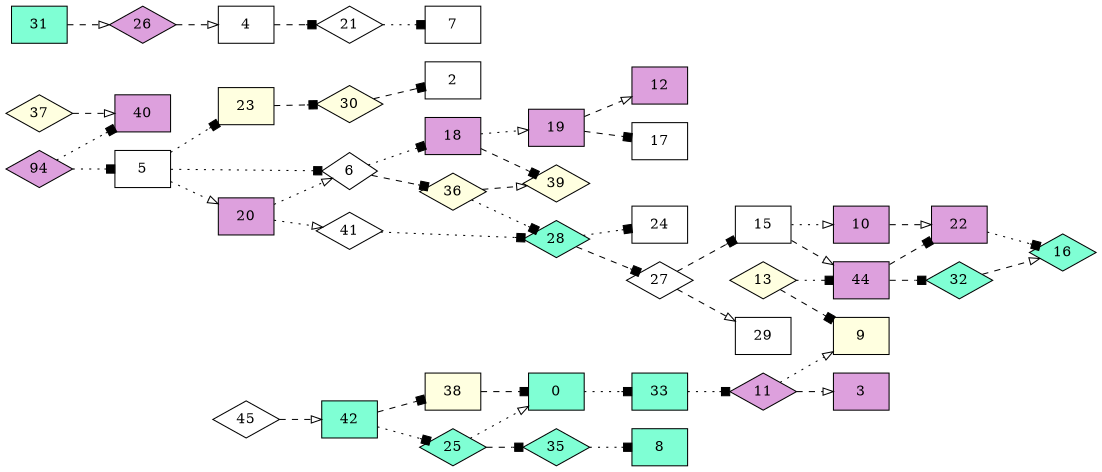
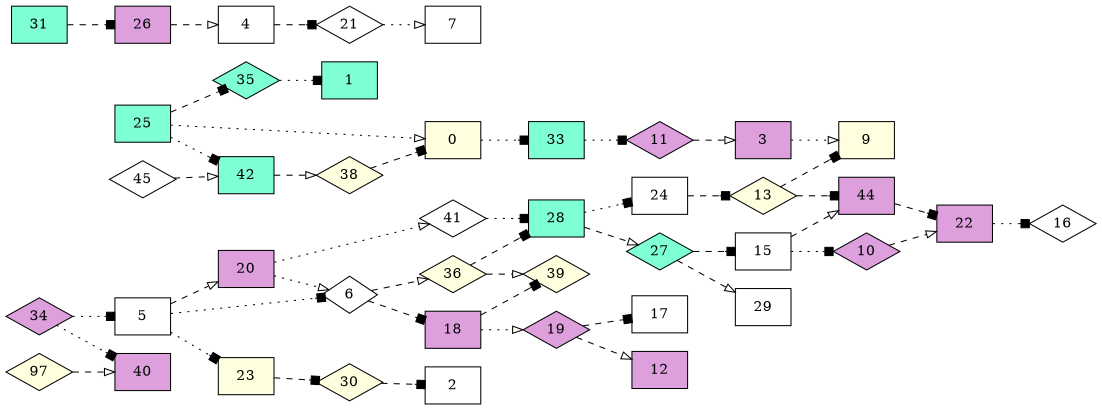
(83, 25) -> (86, 25)
(143, 25) -> (143, 25)
(399, 25) -> (399, 25)
(39, 113) -> (39, 372)
(556, 128) -> (556, 330)
(392, 157) -> (392, 309)
(39, 169) -> (39, 316)
(395, 180) -> (395, 286)
(190, 190) -> (190, 295)
none -> (703, 196)
(500, 213) -> (495, 252)
(807, 225) -> (807, 251)
(861, 225) -> (867, 251)
(556, 239) -> (556, 218)
(1063, 252) -> (1063, 224)
(603, 258) -> (606, 234)
(660, 280) -> (660, 251)
(810, 280) -> (812, 196)
(959, 280) -> none
(802, 370) -> (810, 140)
(453, 392) -> (350, 175)
(556, 392) -> (453, 140)
(396, 407) -> (290, 175)
(399, 433) -> (190, 147)
(453, 447) -> (143, 124)
(660, 447) -> (350, 80)
